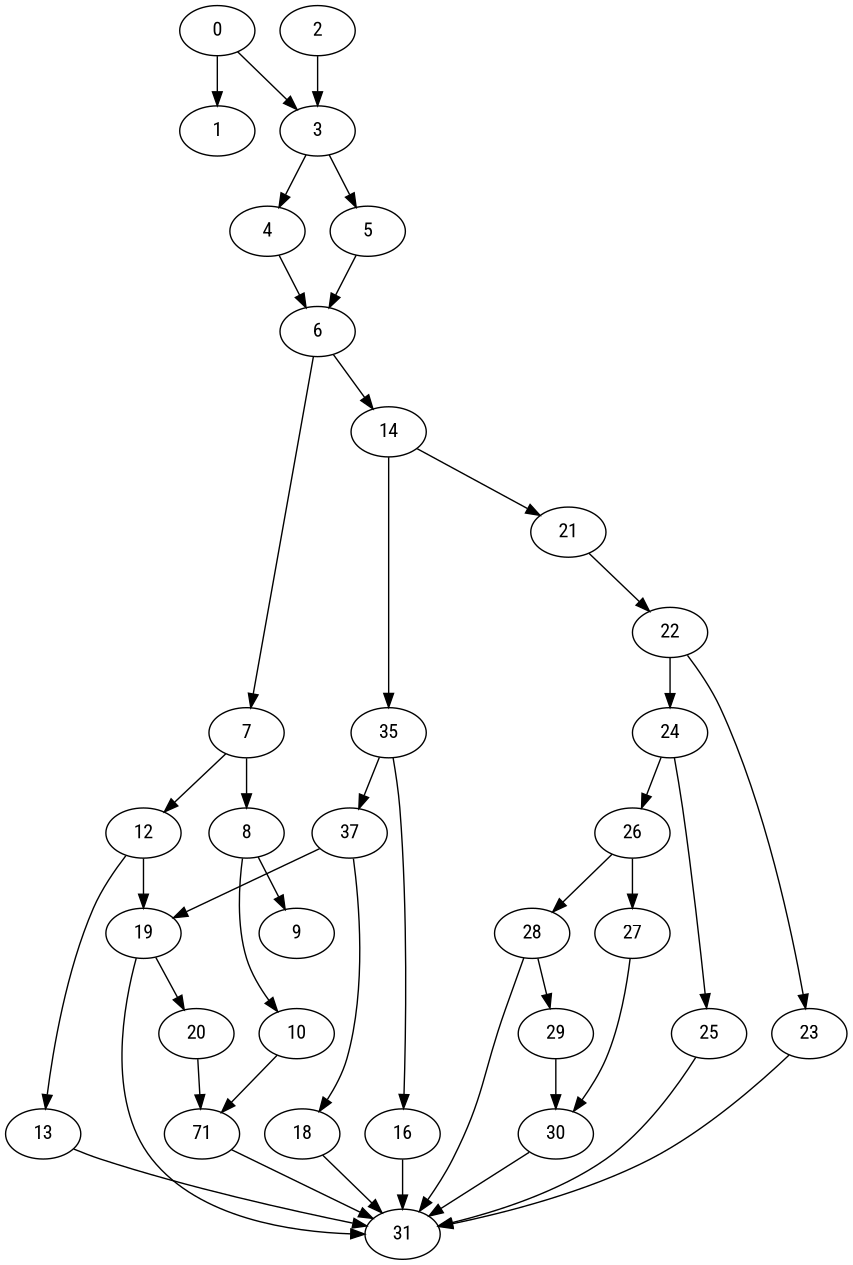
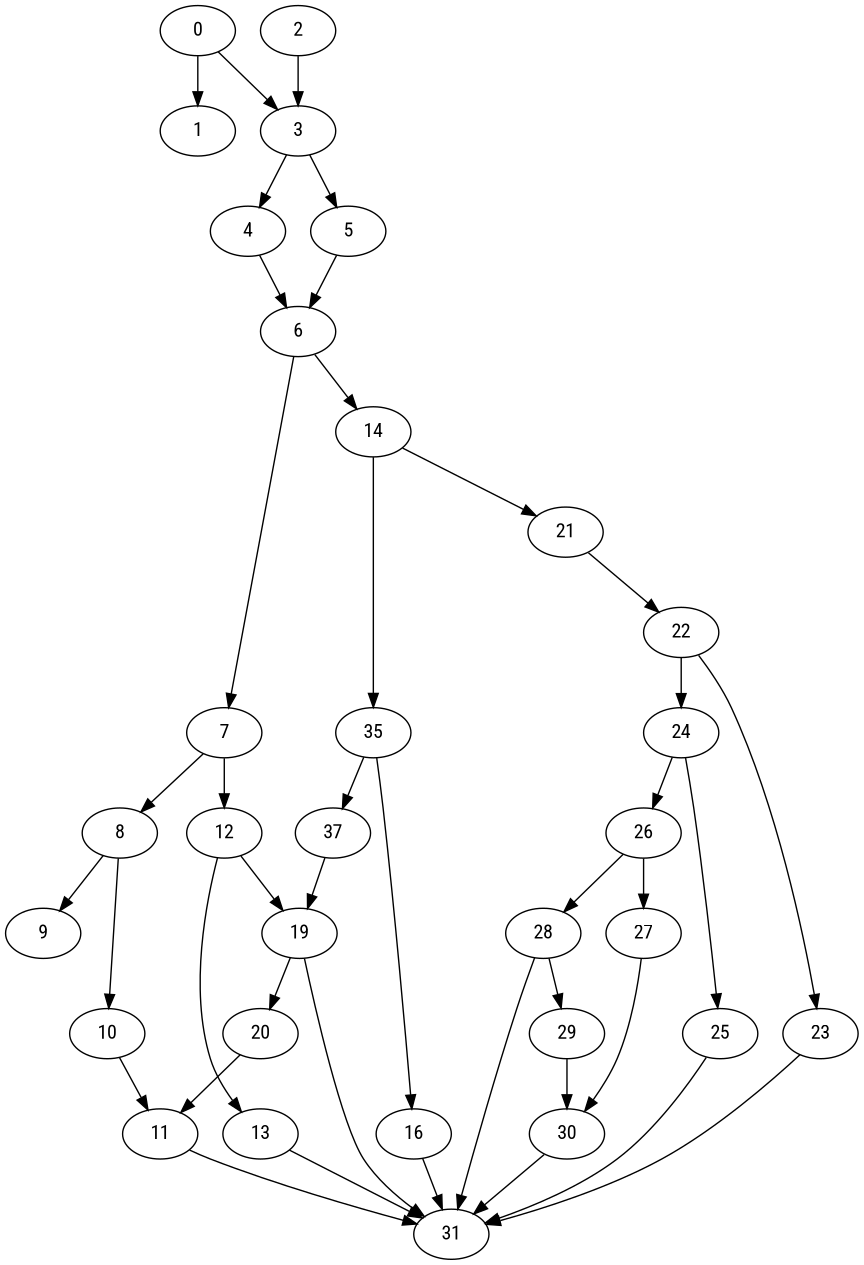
(202, 1134) -> (160, 1134)
(302, 1134) -> none
